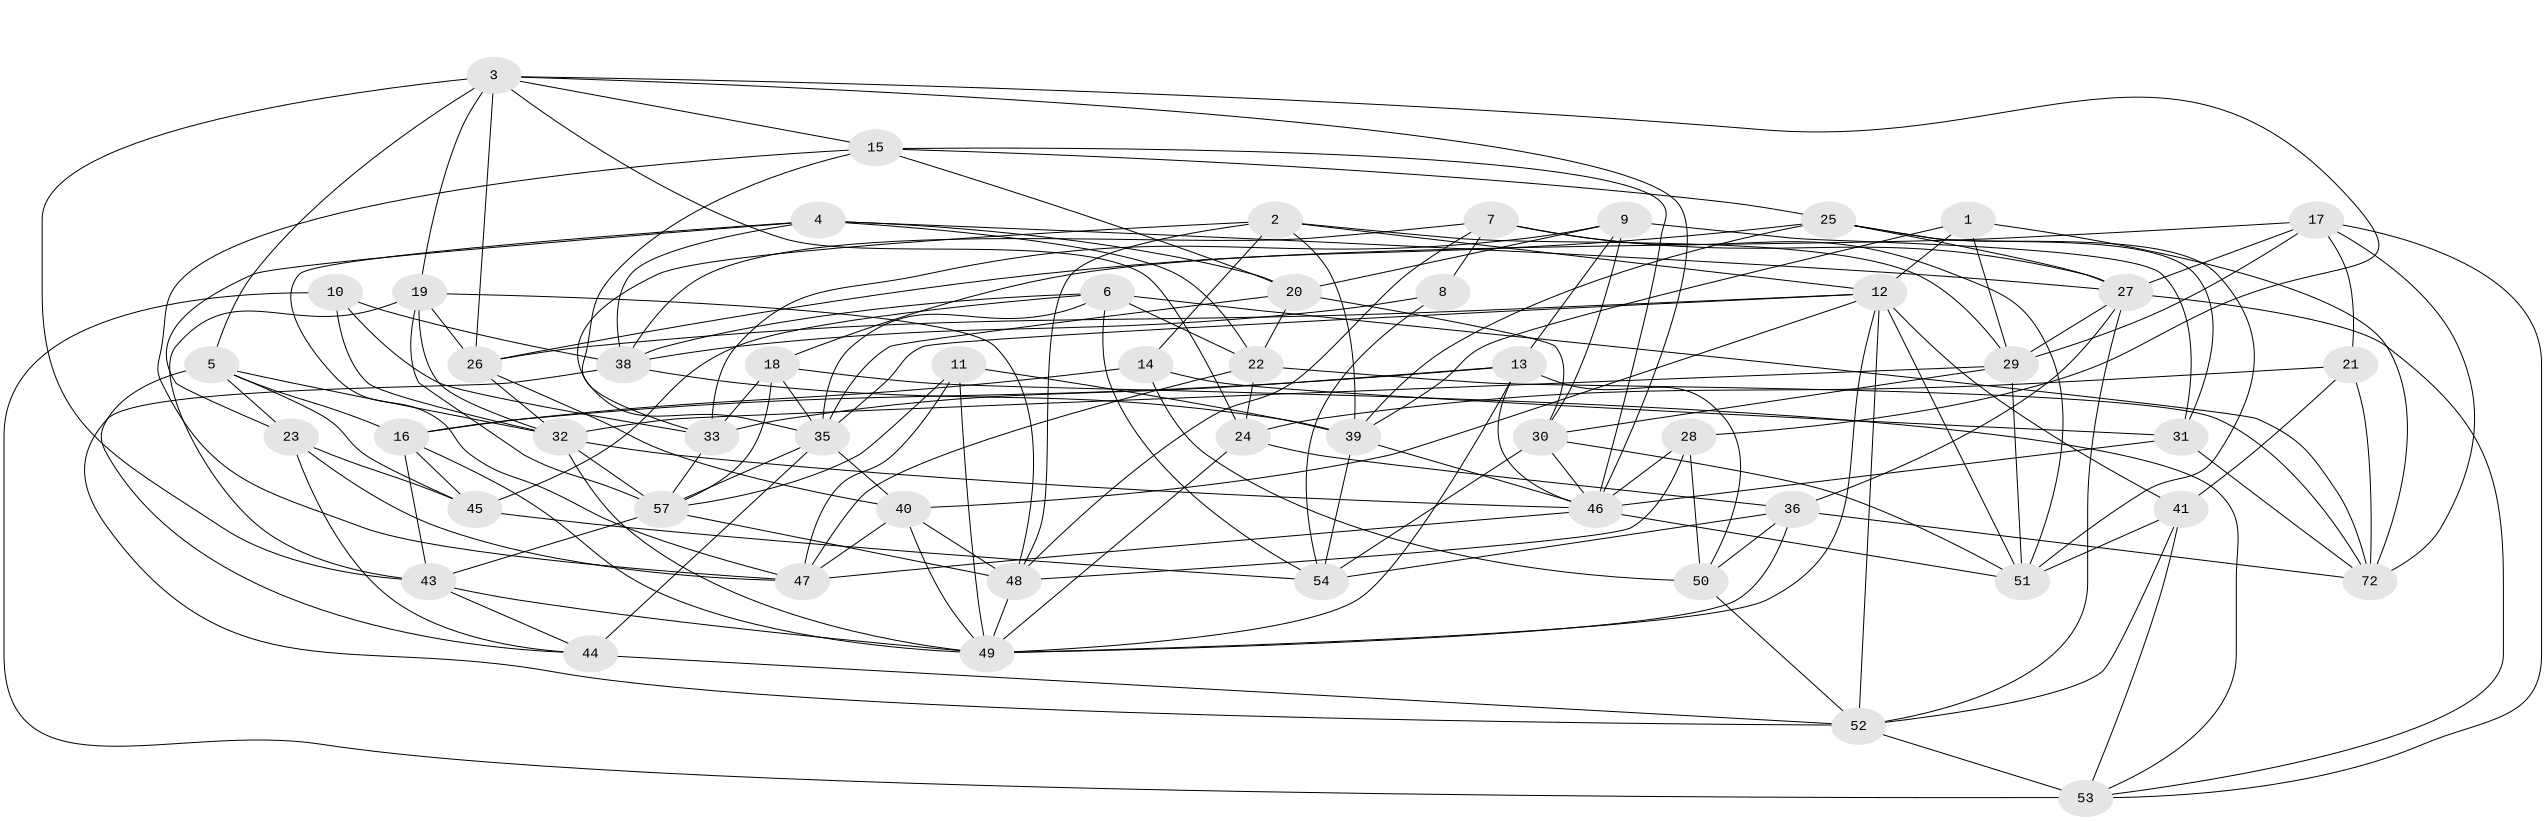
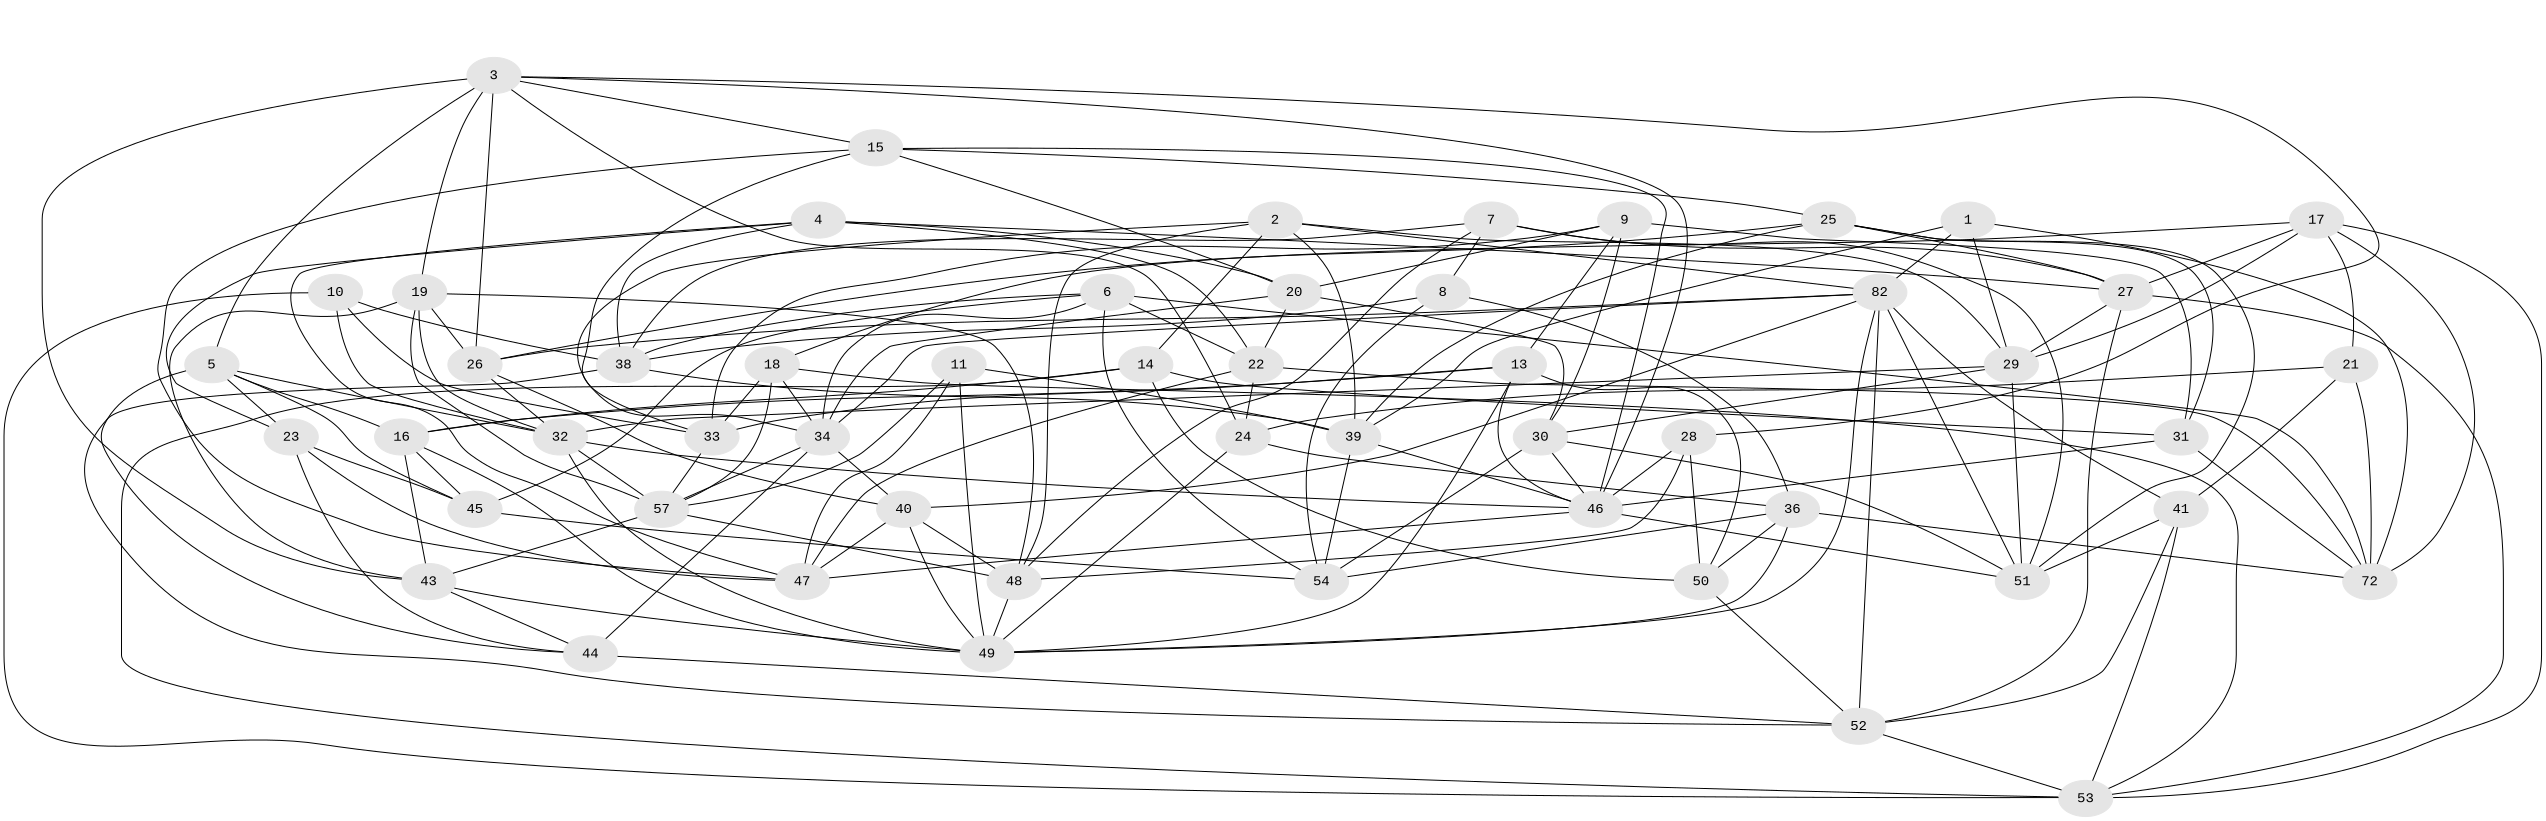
(1880, 292) -> (1880, 292)
(1996, 417) -> (1680, 372)
(822, 437) -> (822, 437)
none -> (490, 728)
